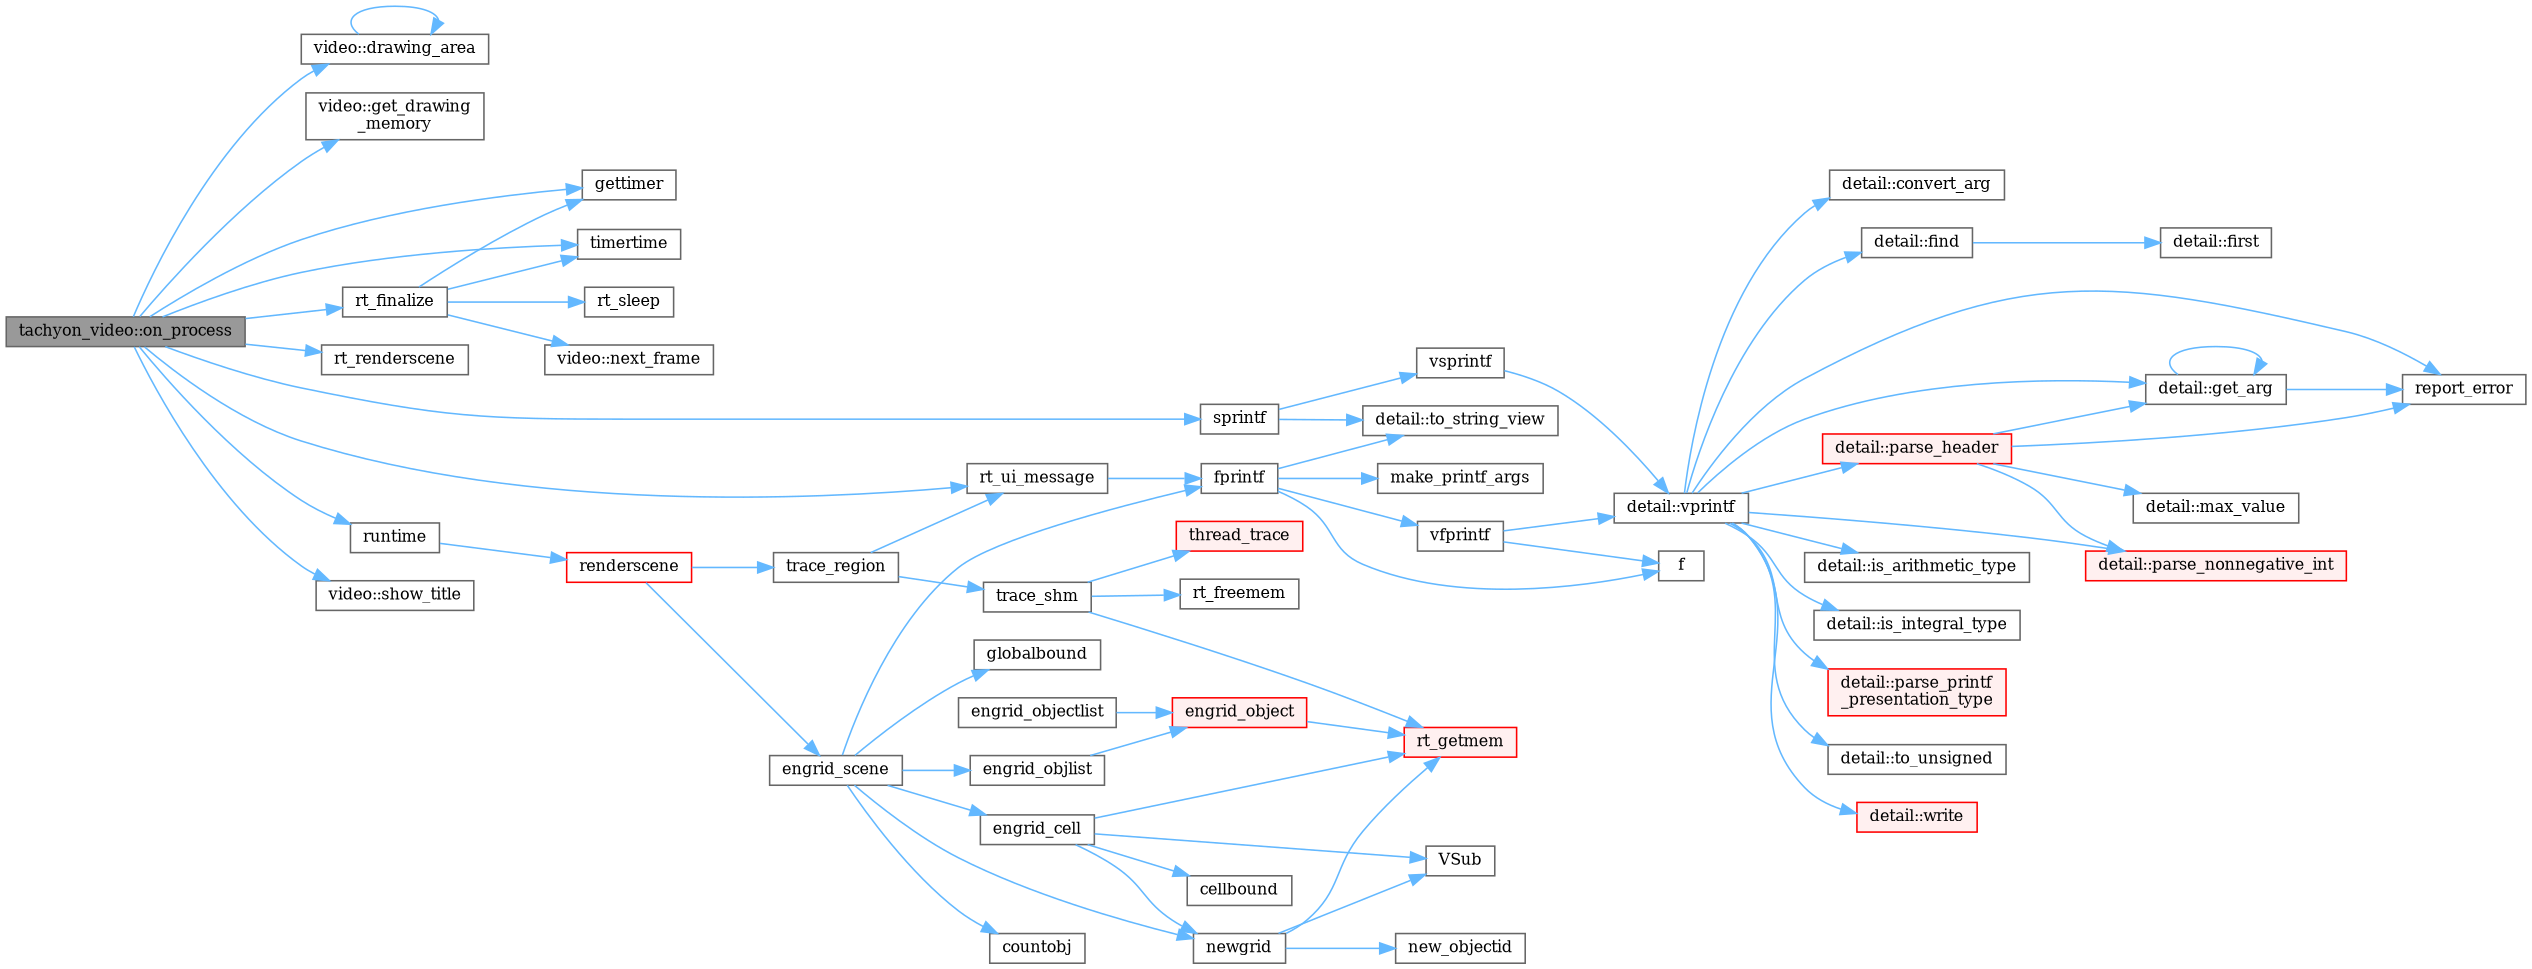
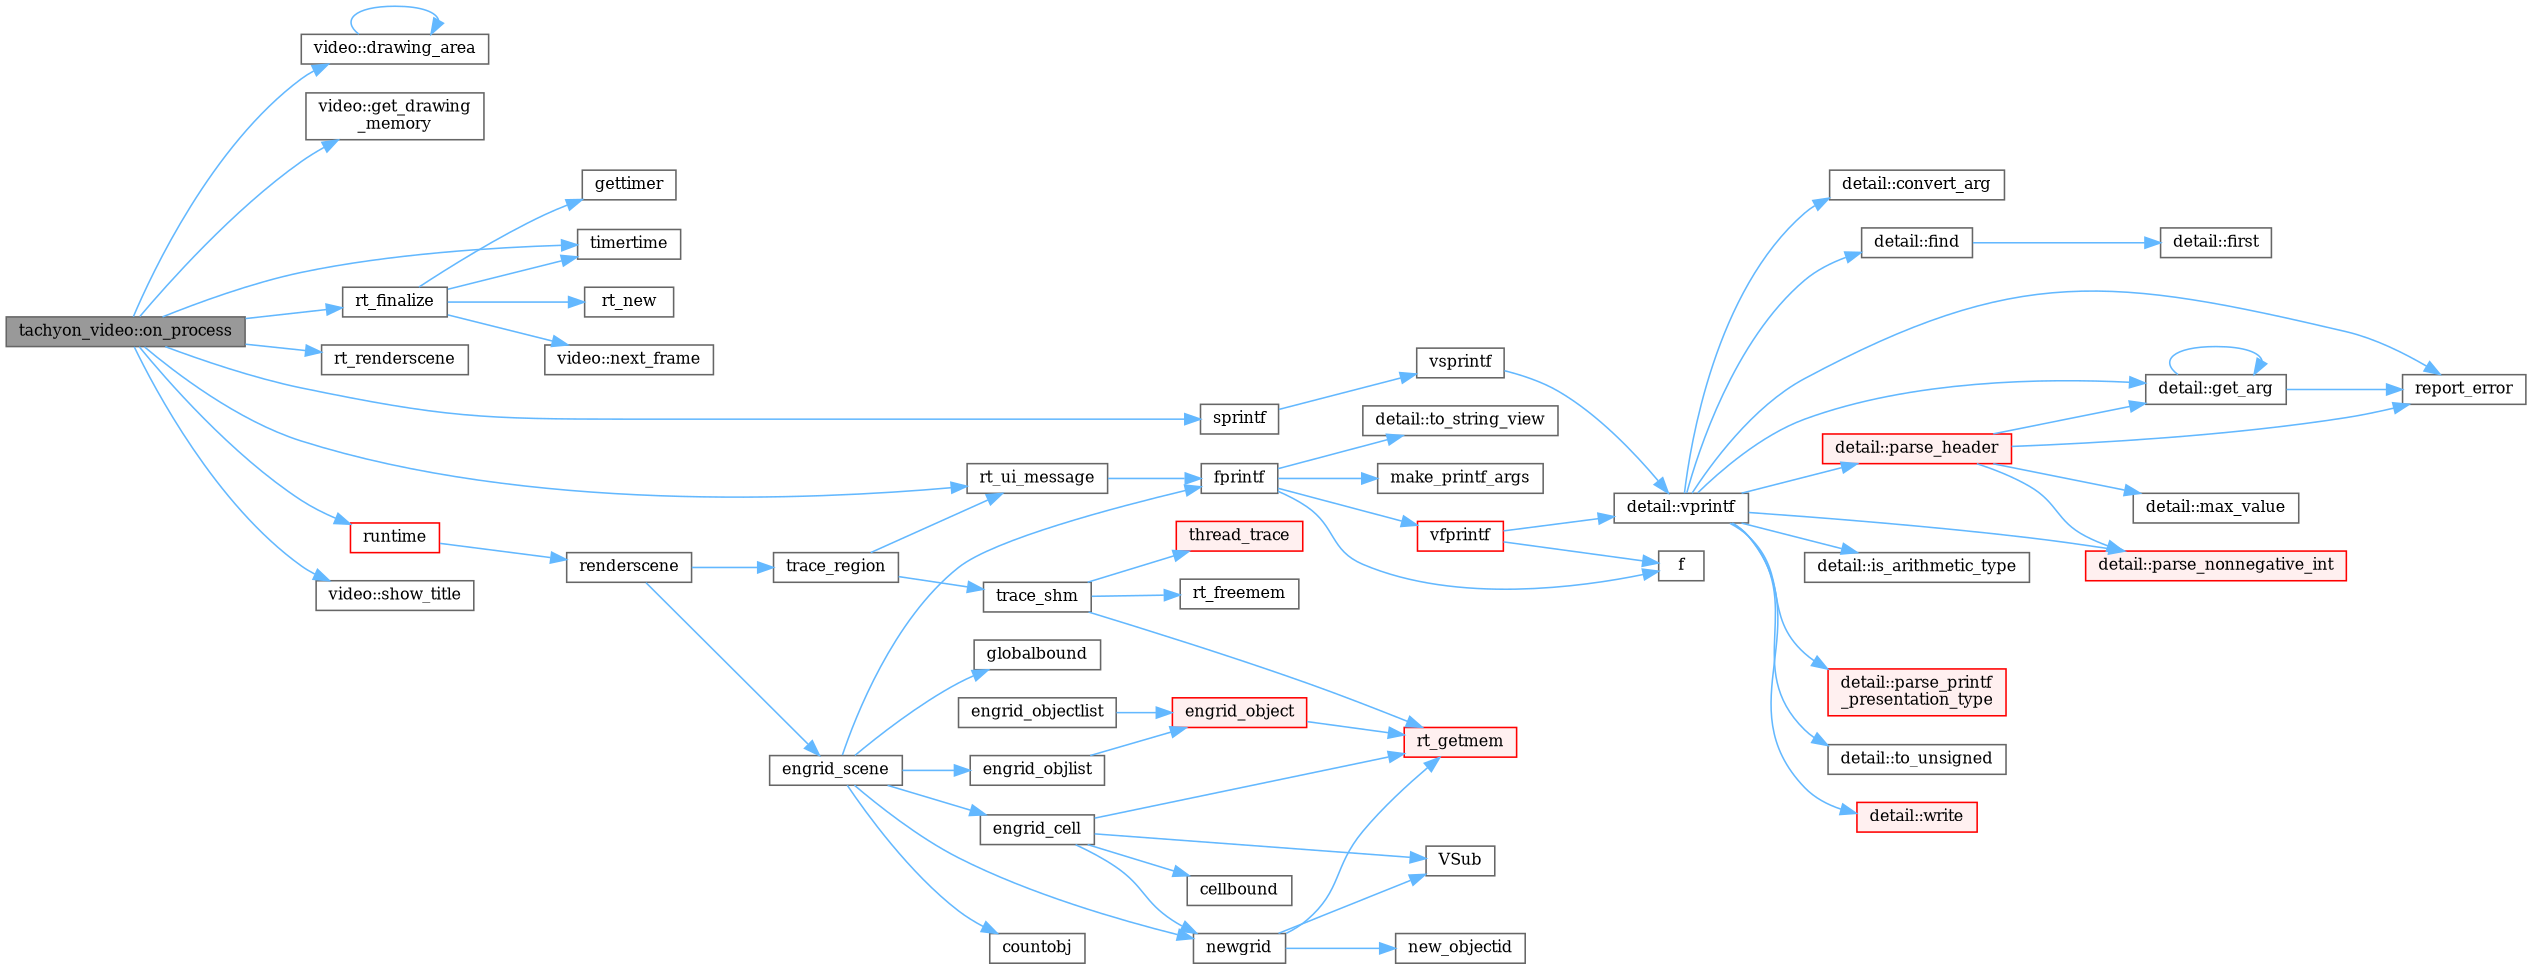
(349, 225) -> none
(629, 302) -> (629, 302)
(1313, 420) -> none
(1460, 536) -> (1460, 536)
(395, 538) -> (395, 538)
(629, 567) -> (629, 567)
(1917, 625) -> none
